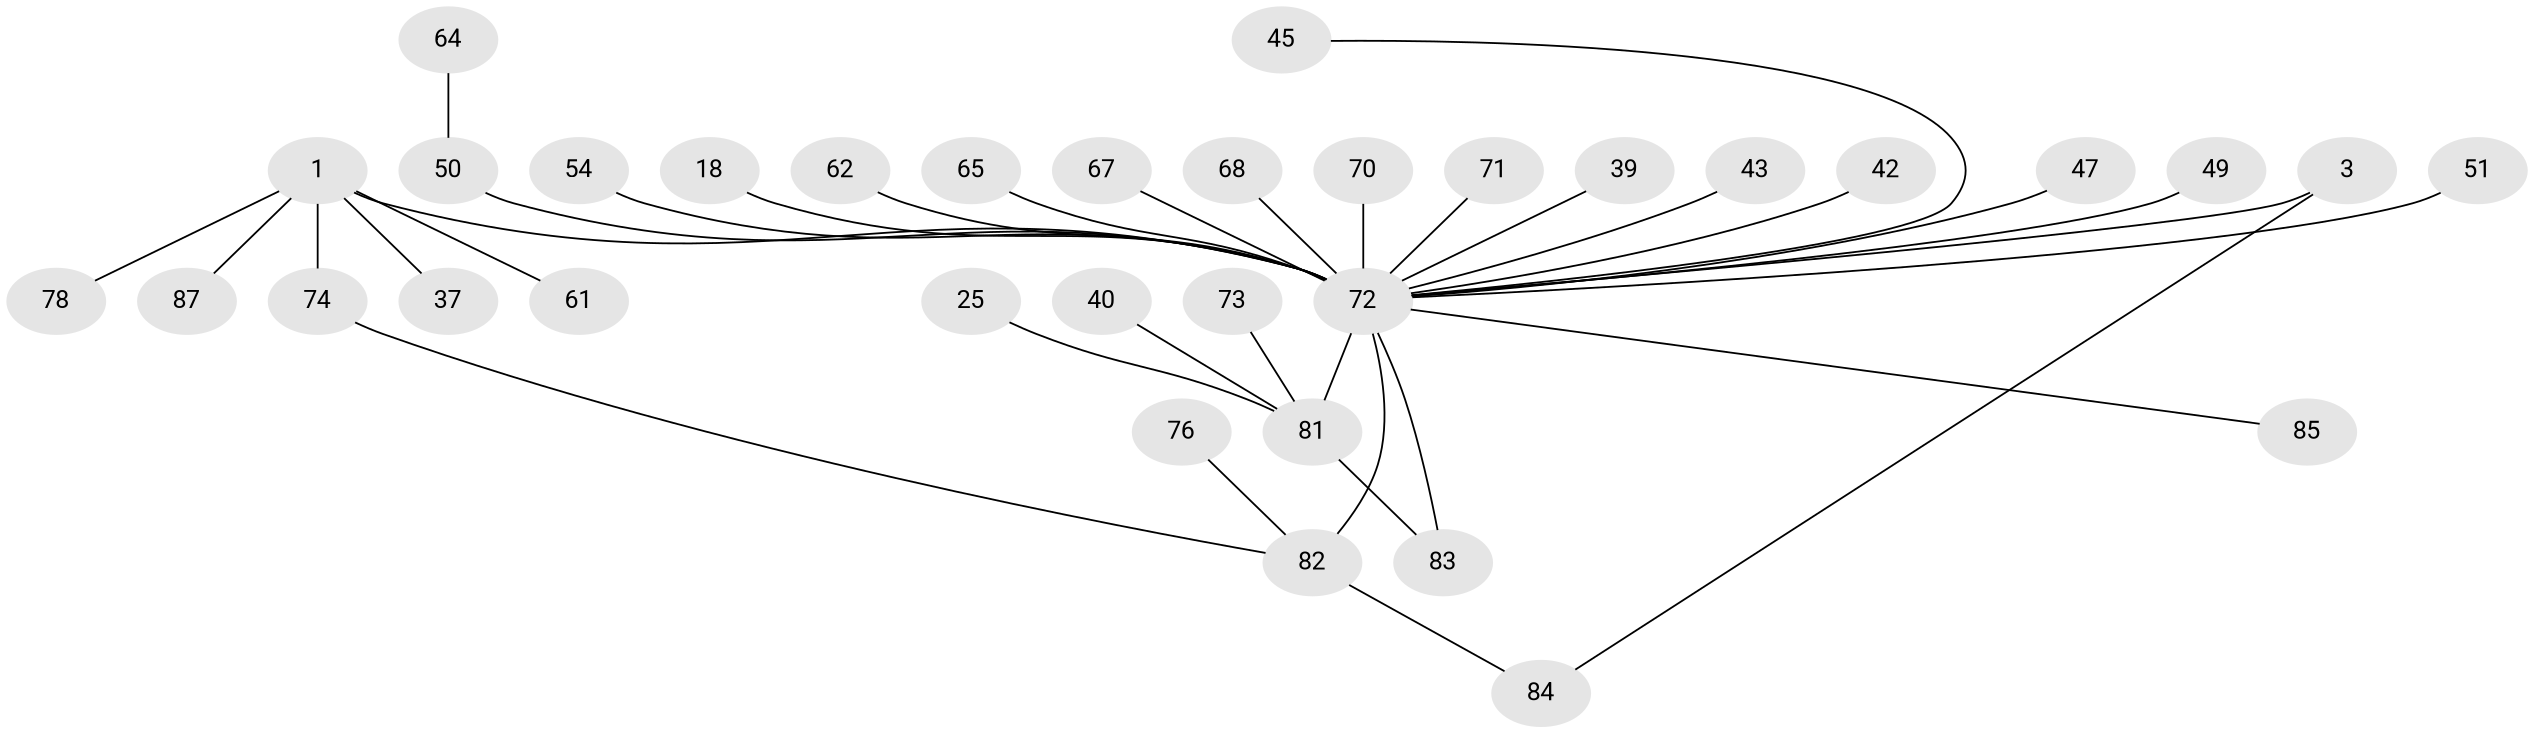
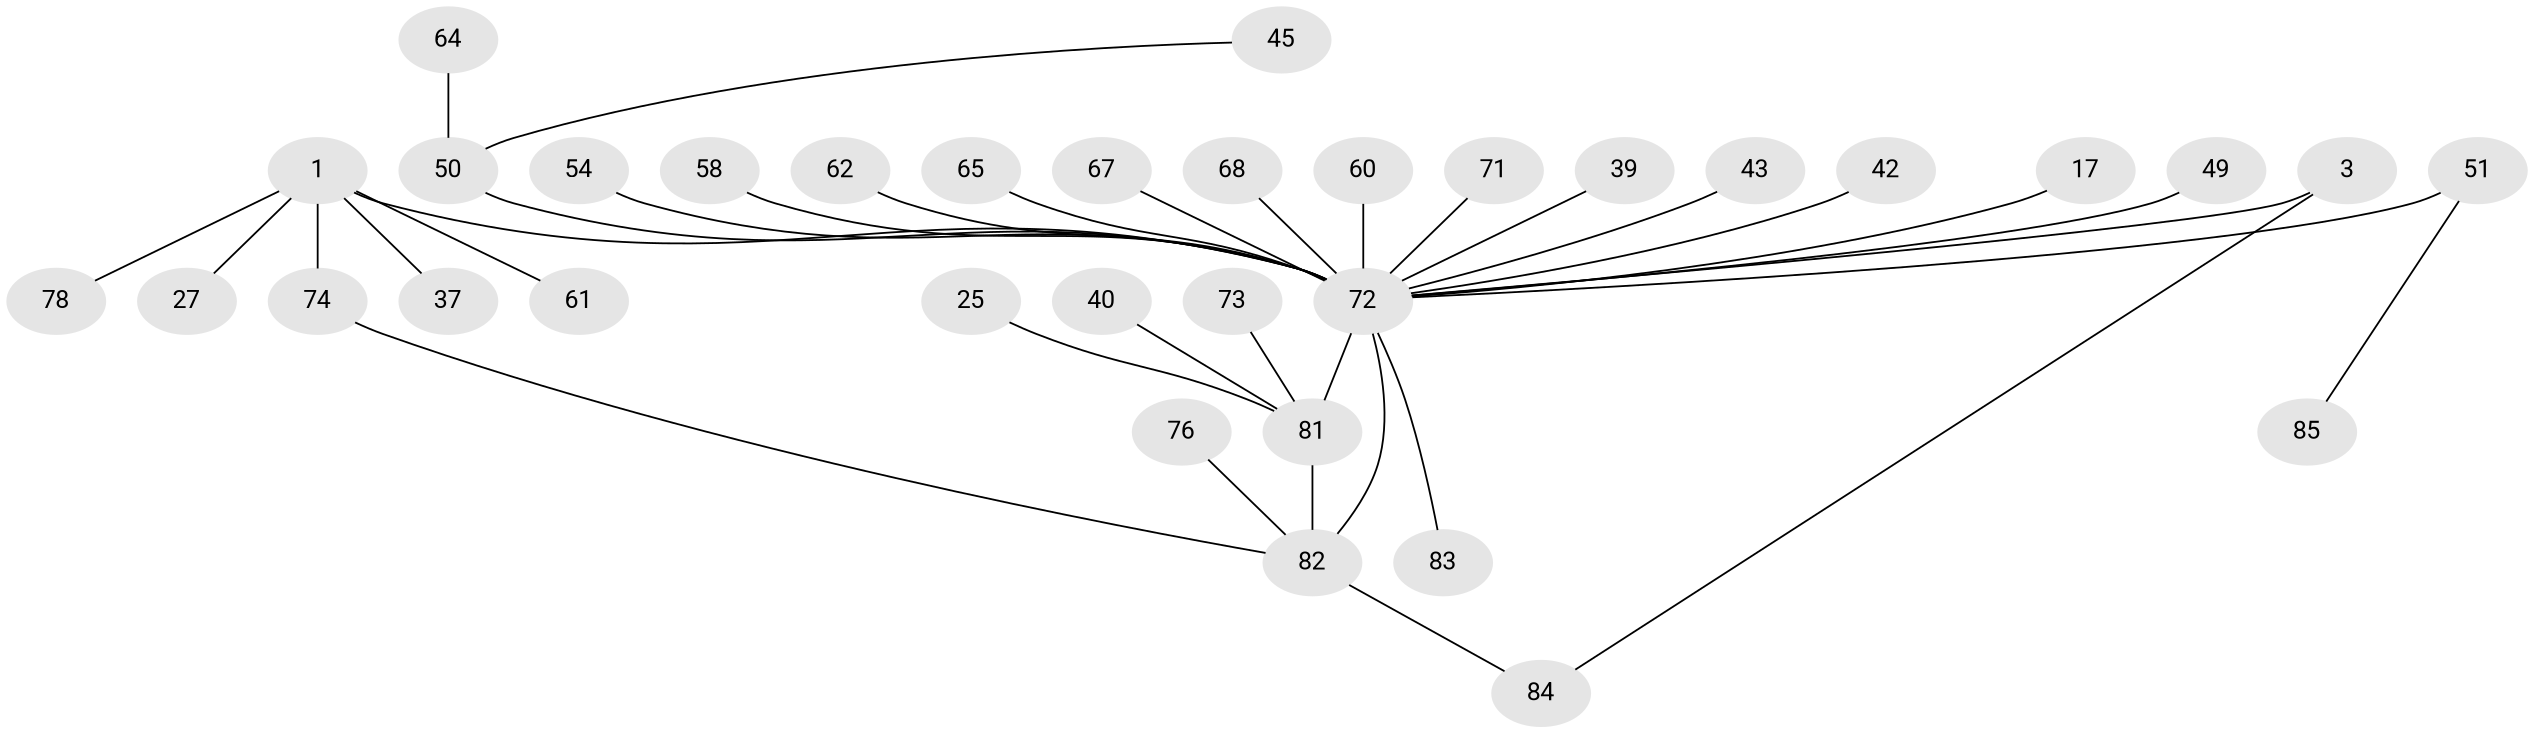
(1946, 134) -> (855, 71)
(710, 171) -> (710, 171)
(1363, 171) -> (1363, 171)
(2086, 171) -> (2086, 171)
(187, 301) -> (187, 301)
(1835, 367) -> (2393, 301)
(1378, 497) -> (1312, 498)
